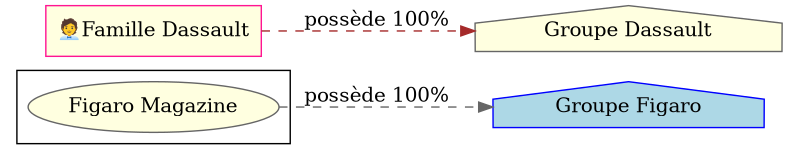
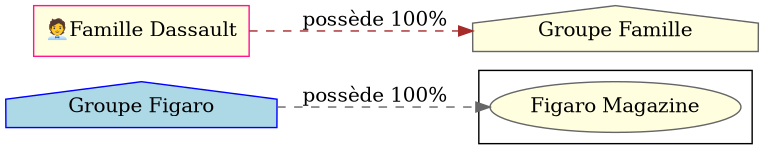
(629, 31) -> (615, 31)
(379, 107) -> (376, 107)
